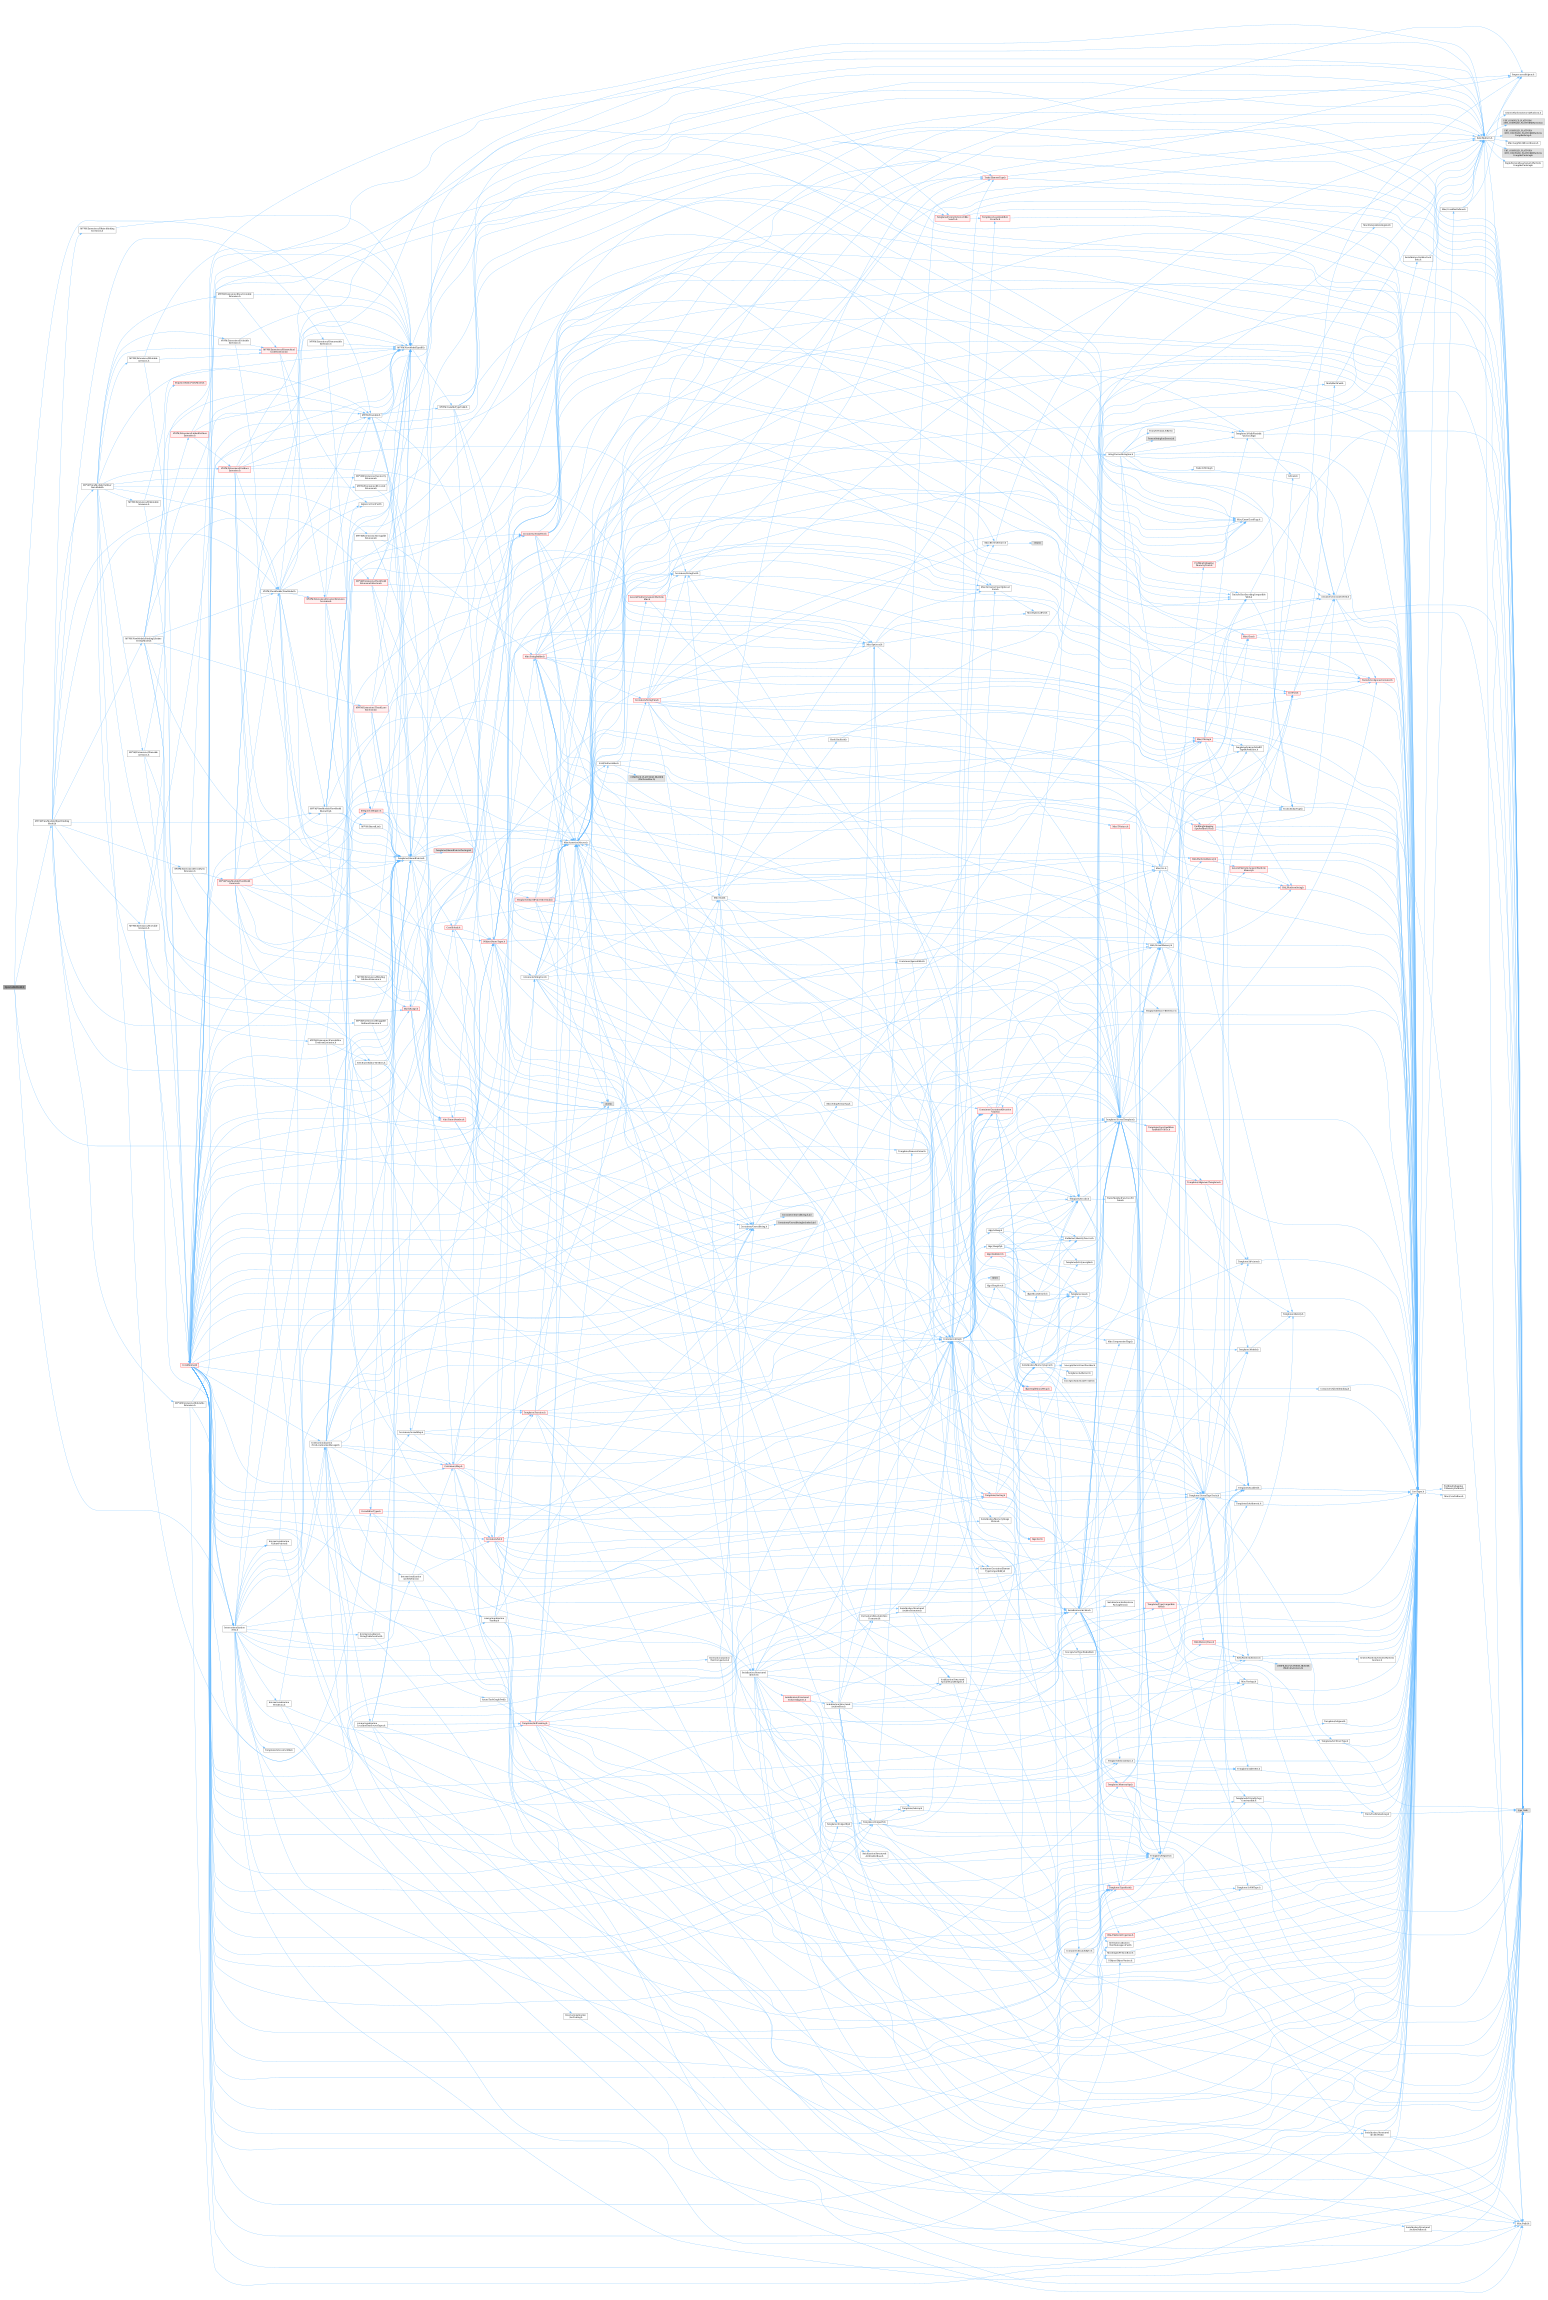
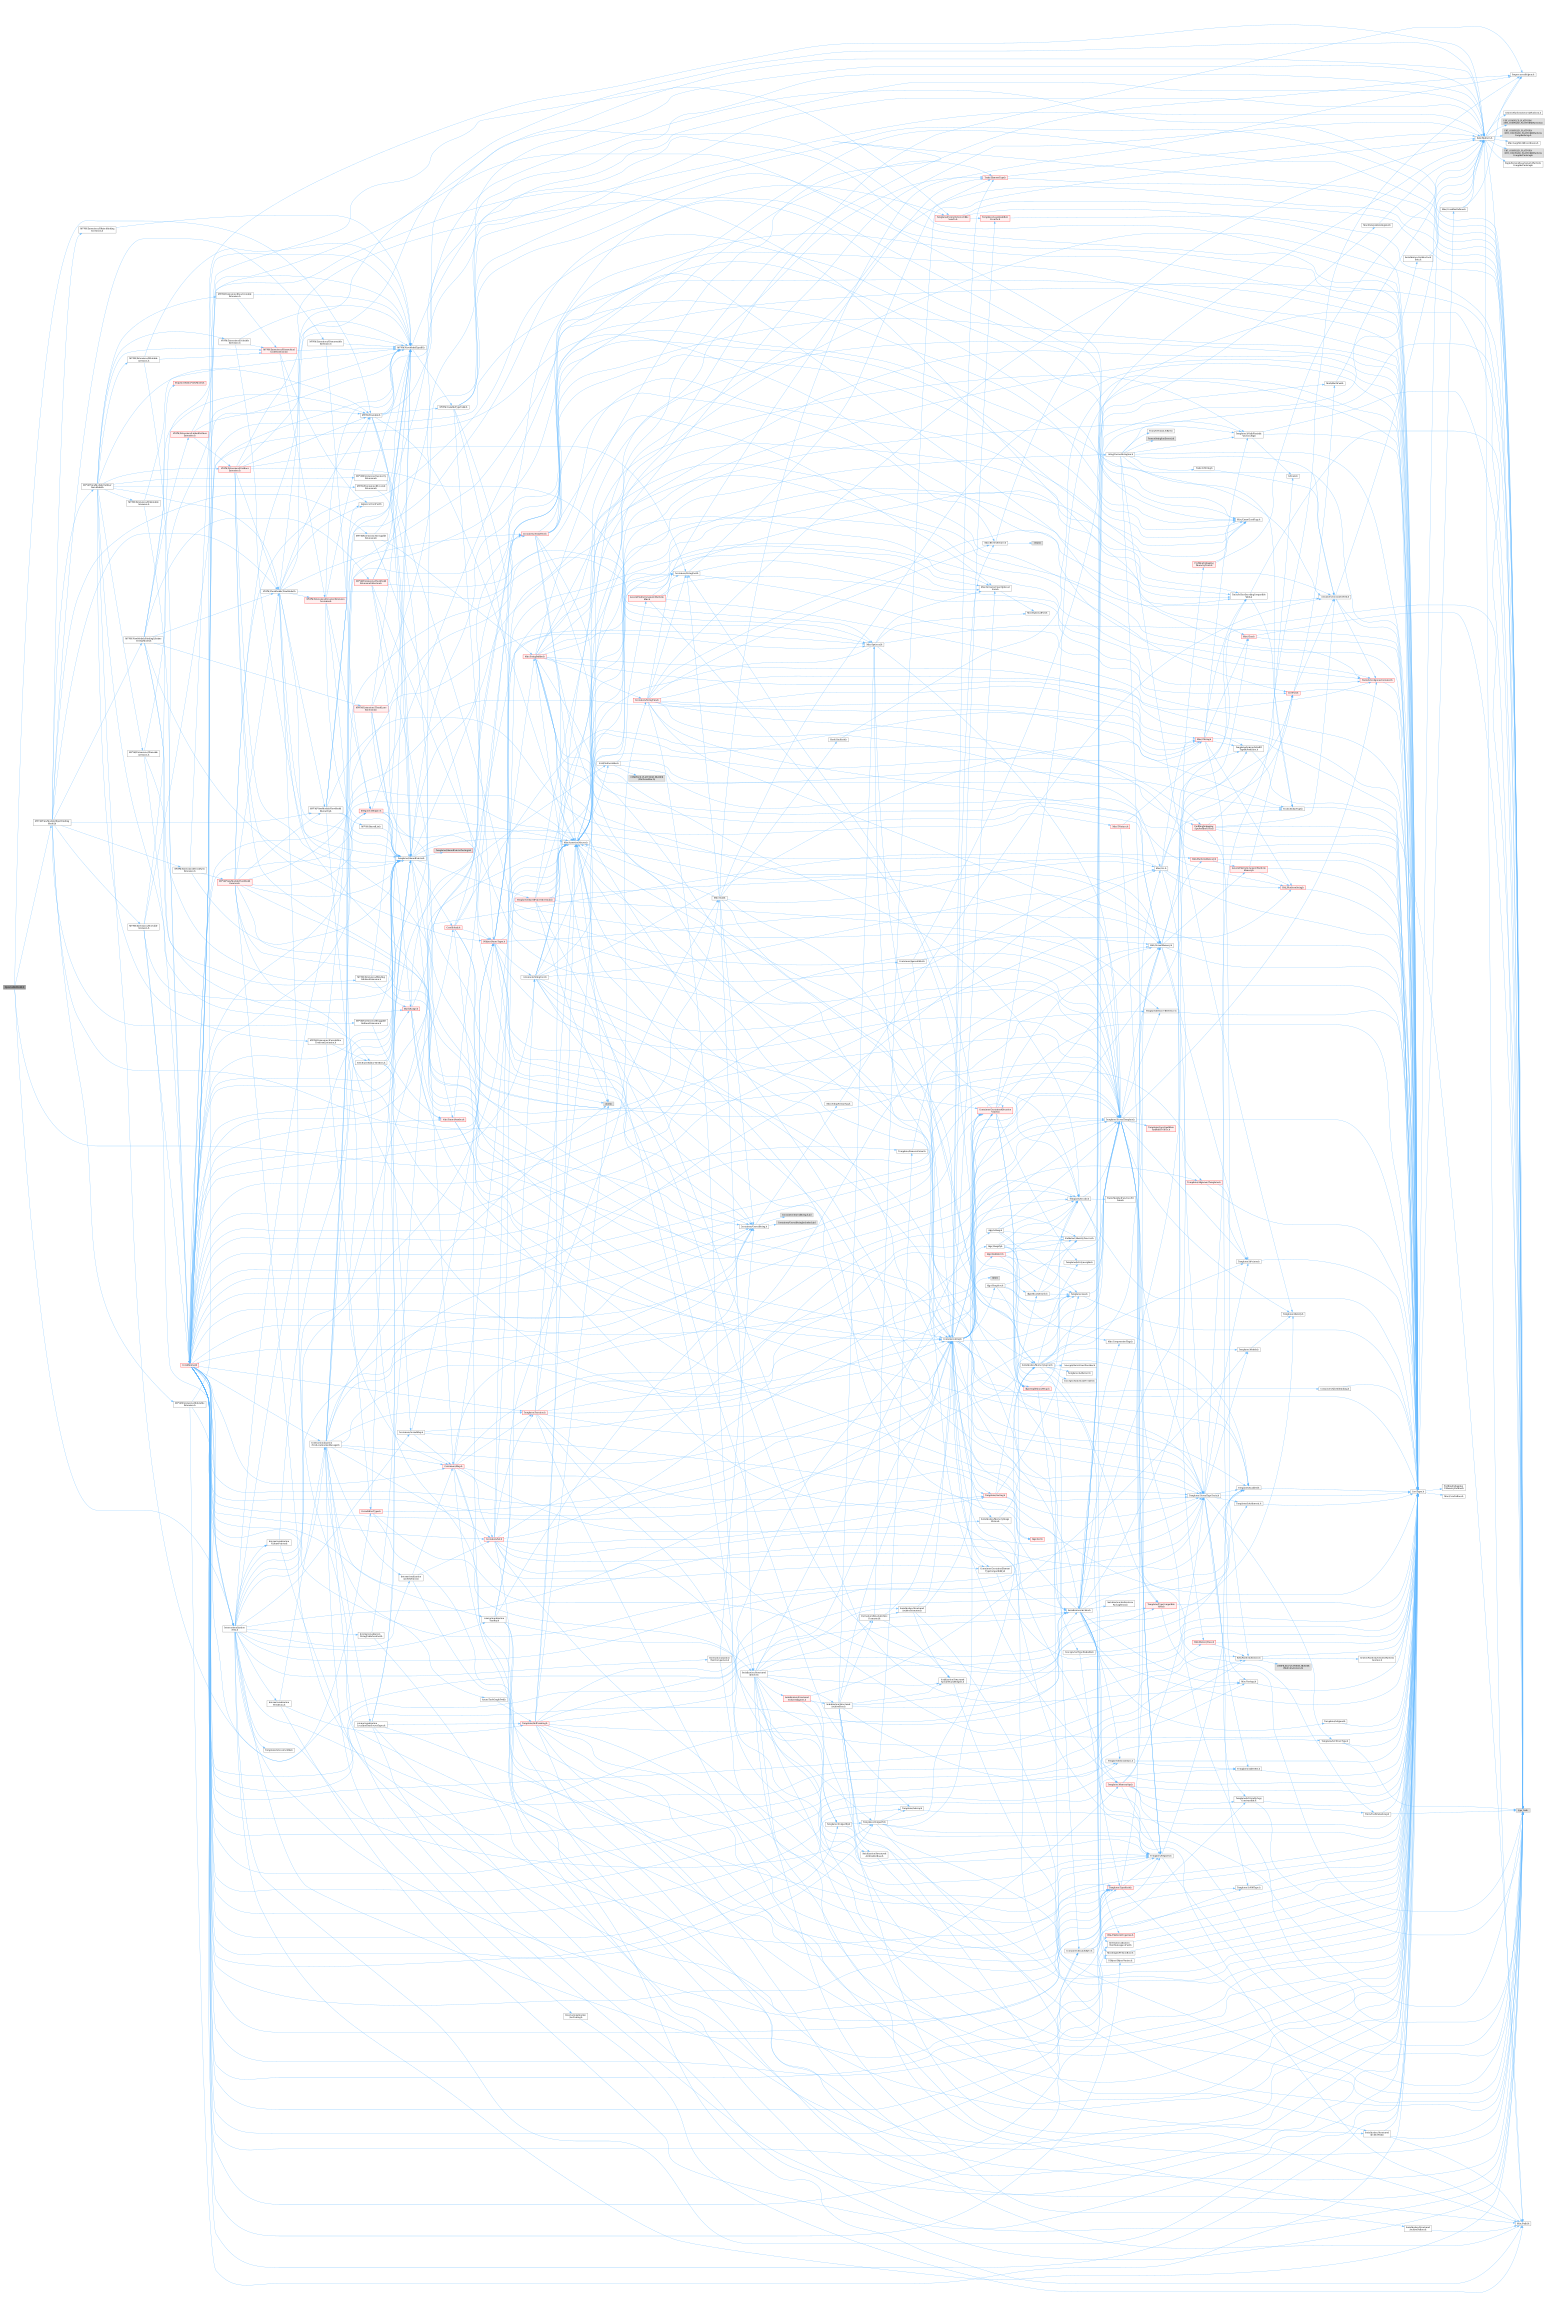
(703, 735) -> (703, 737)
(1226, 1265) -> (1228, 1215)
